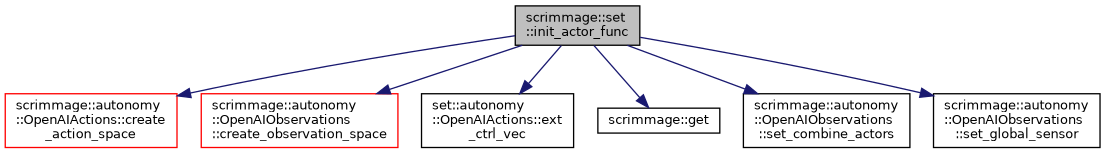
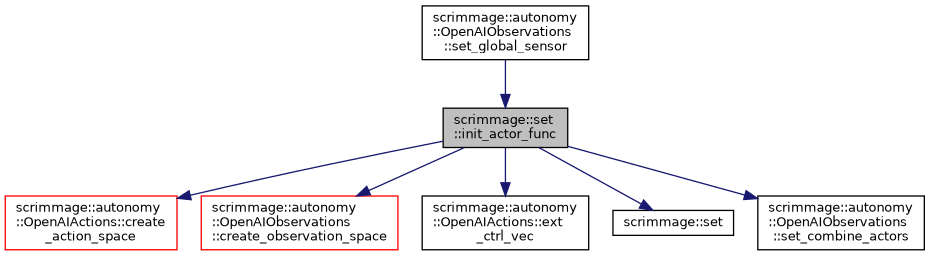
(781, 63) -> (505, 77)
(498, 121) -> (505, 223)
(659, 121) -> (673, 223)
